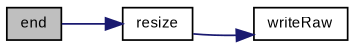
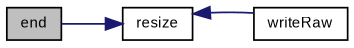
(215, 35) -> (232, 12)
